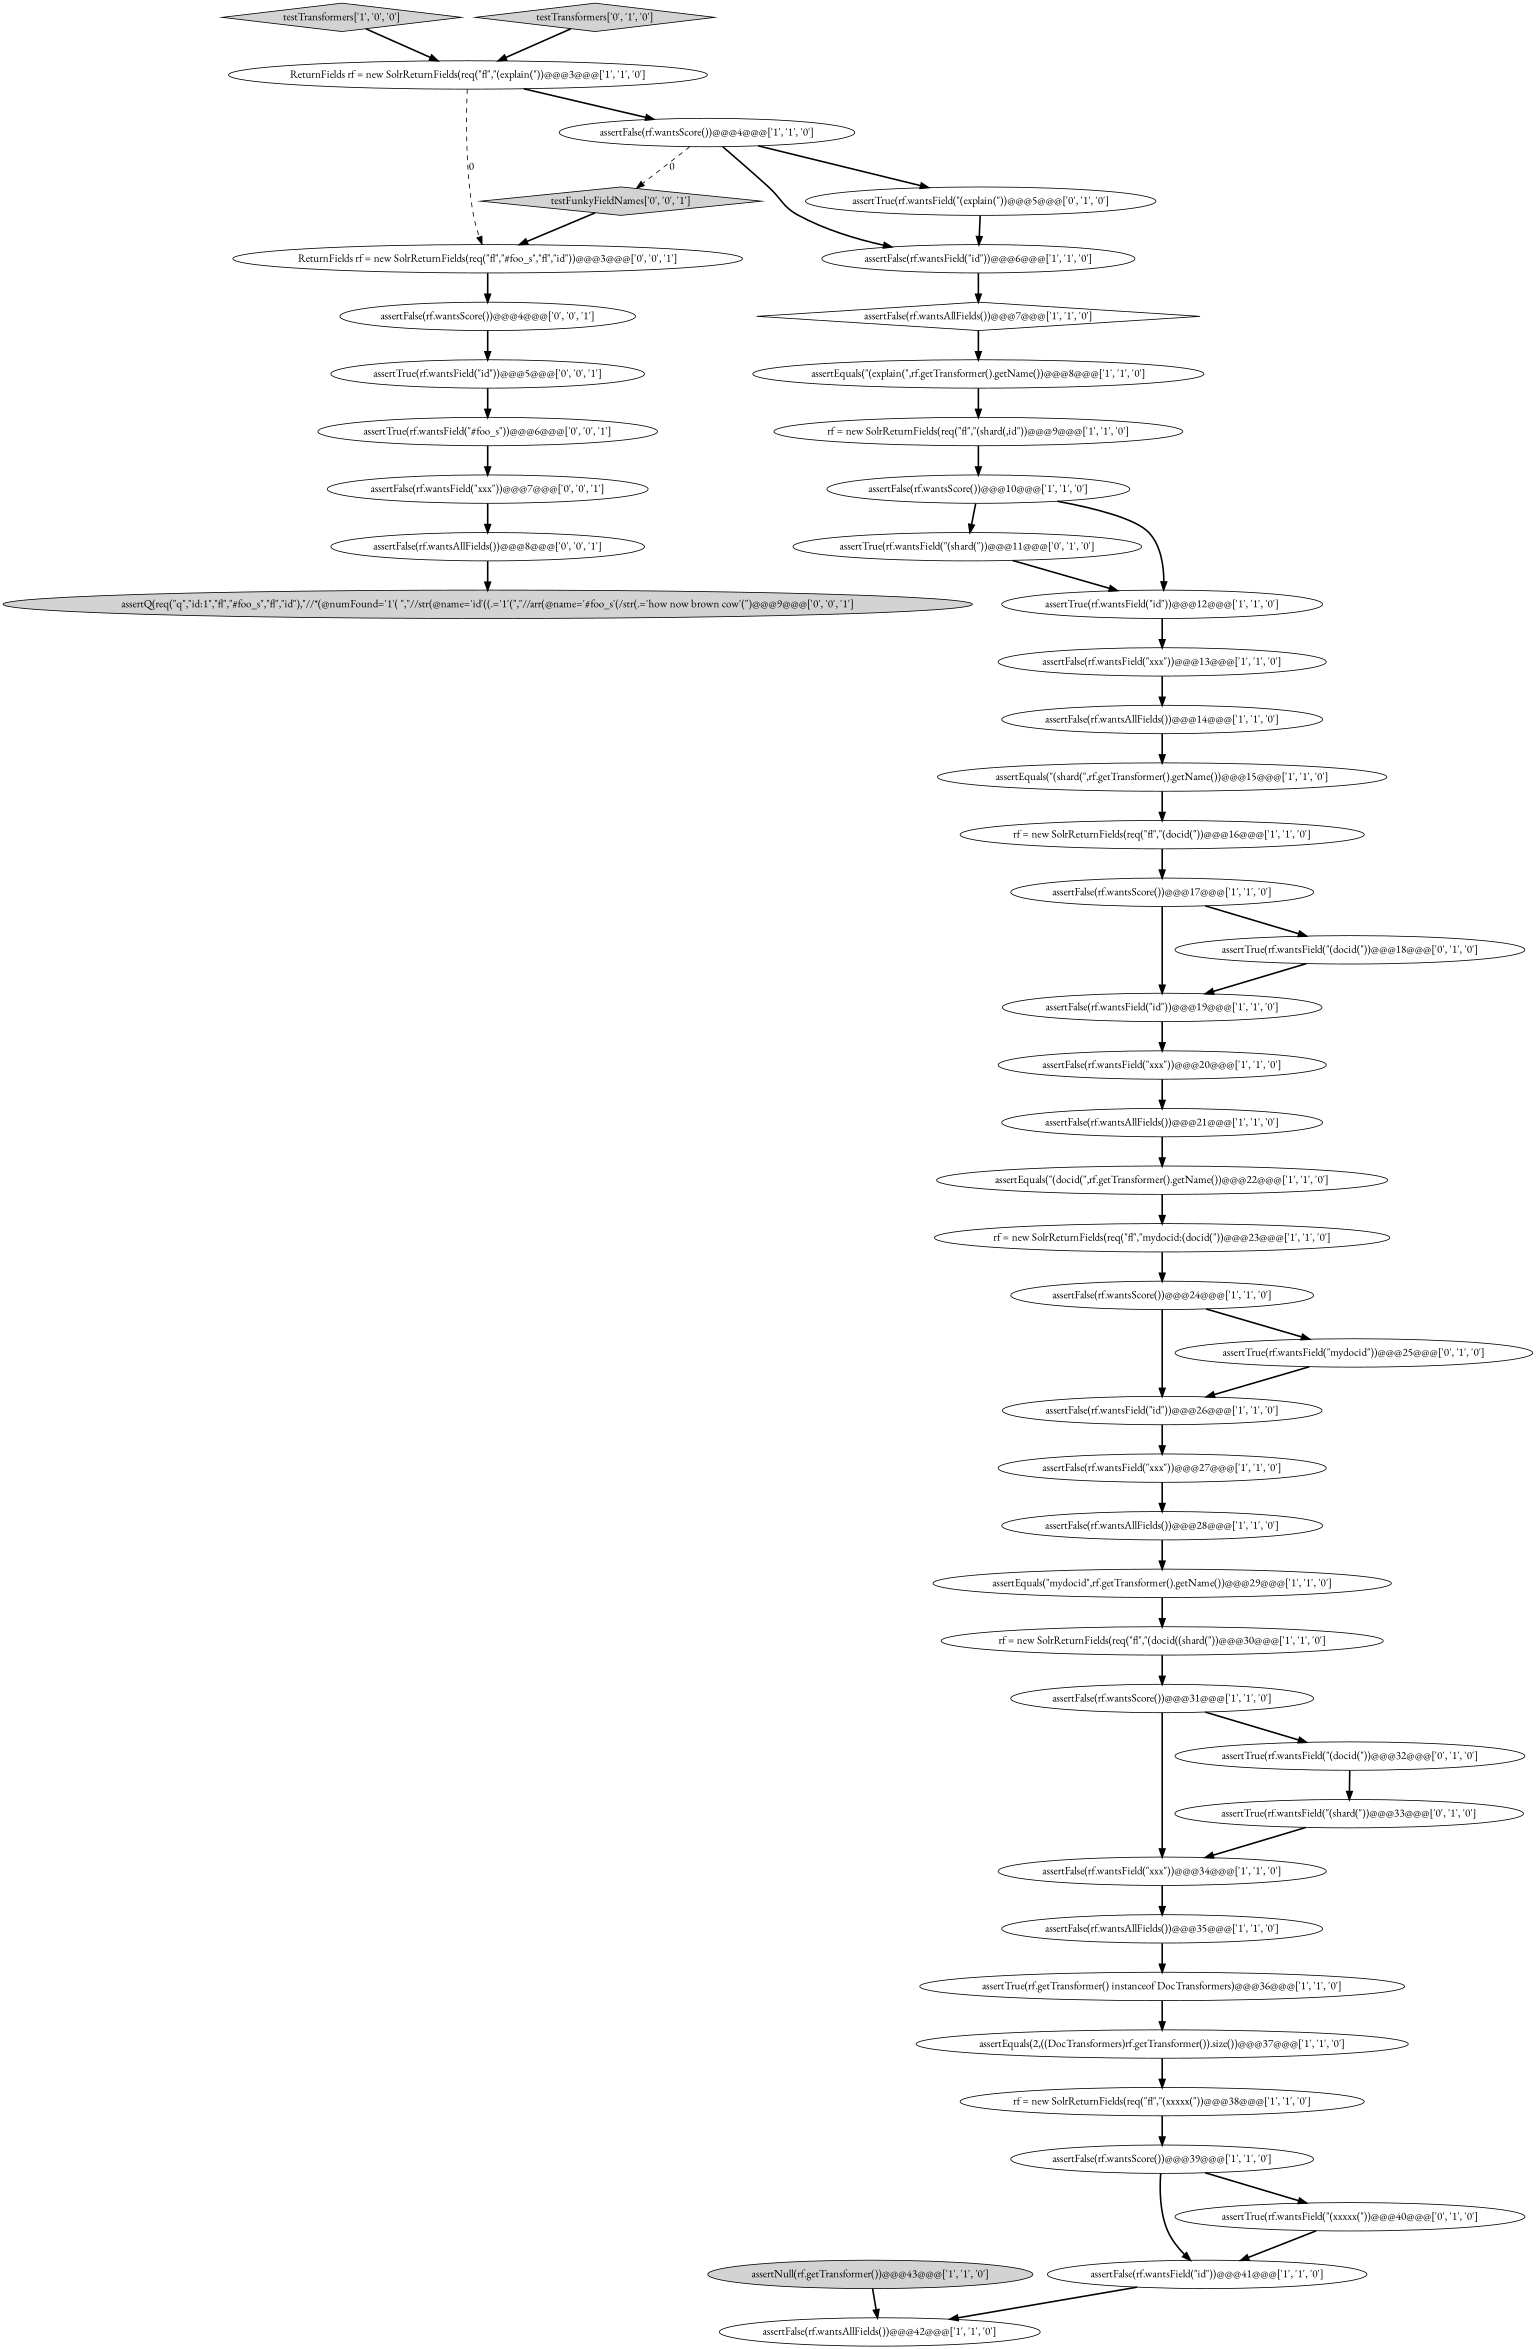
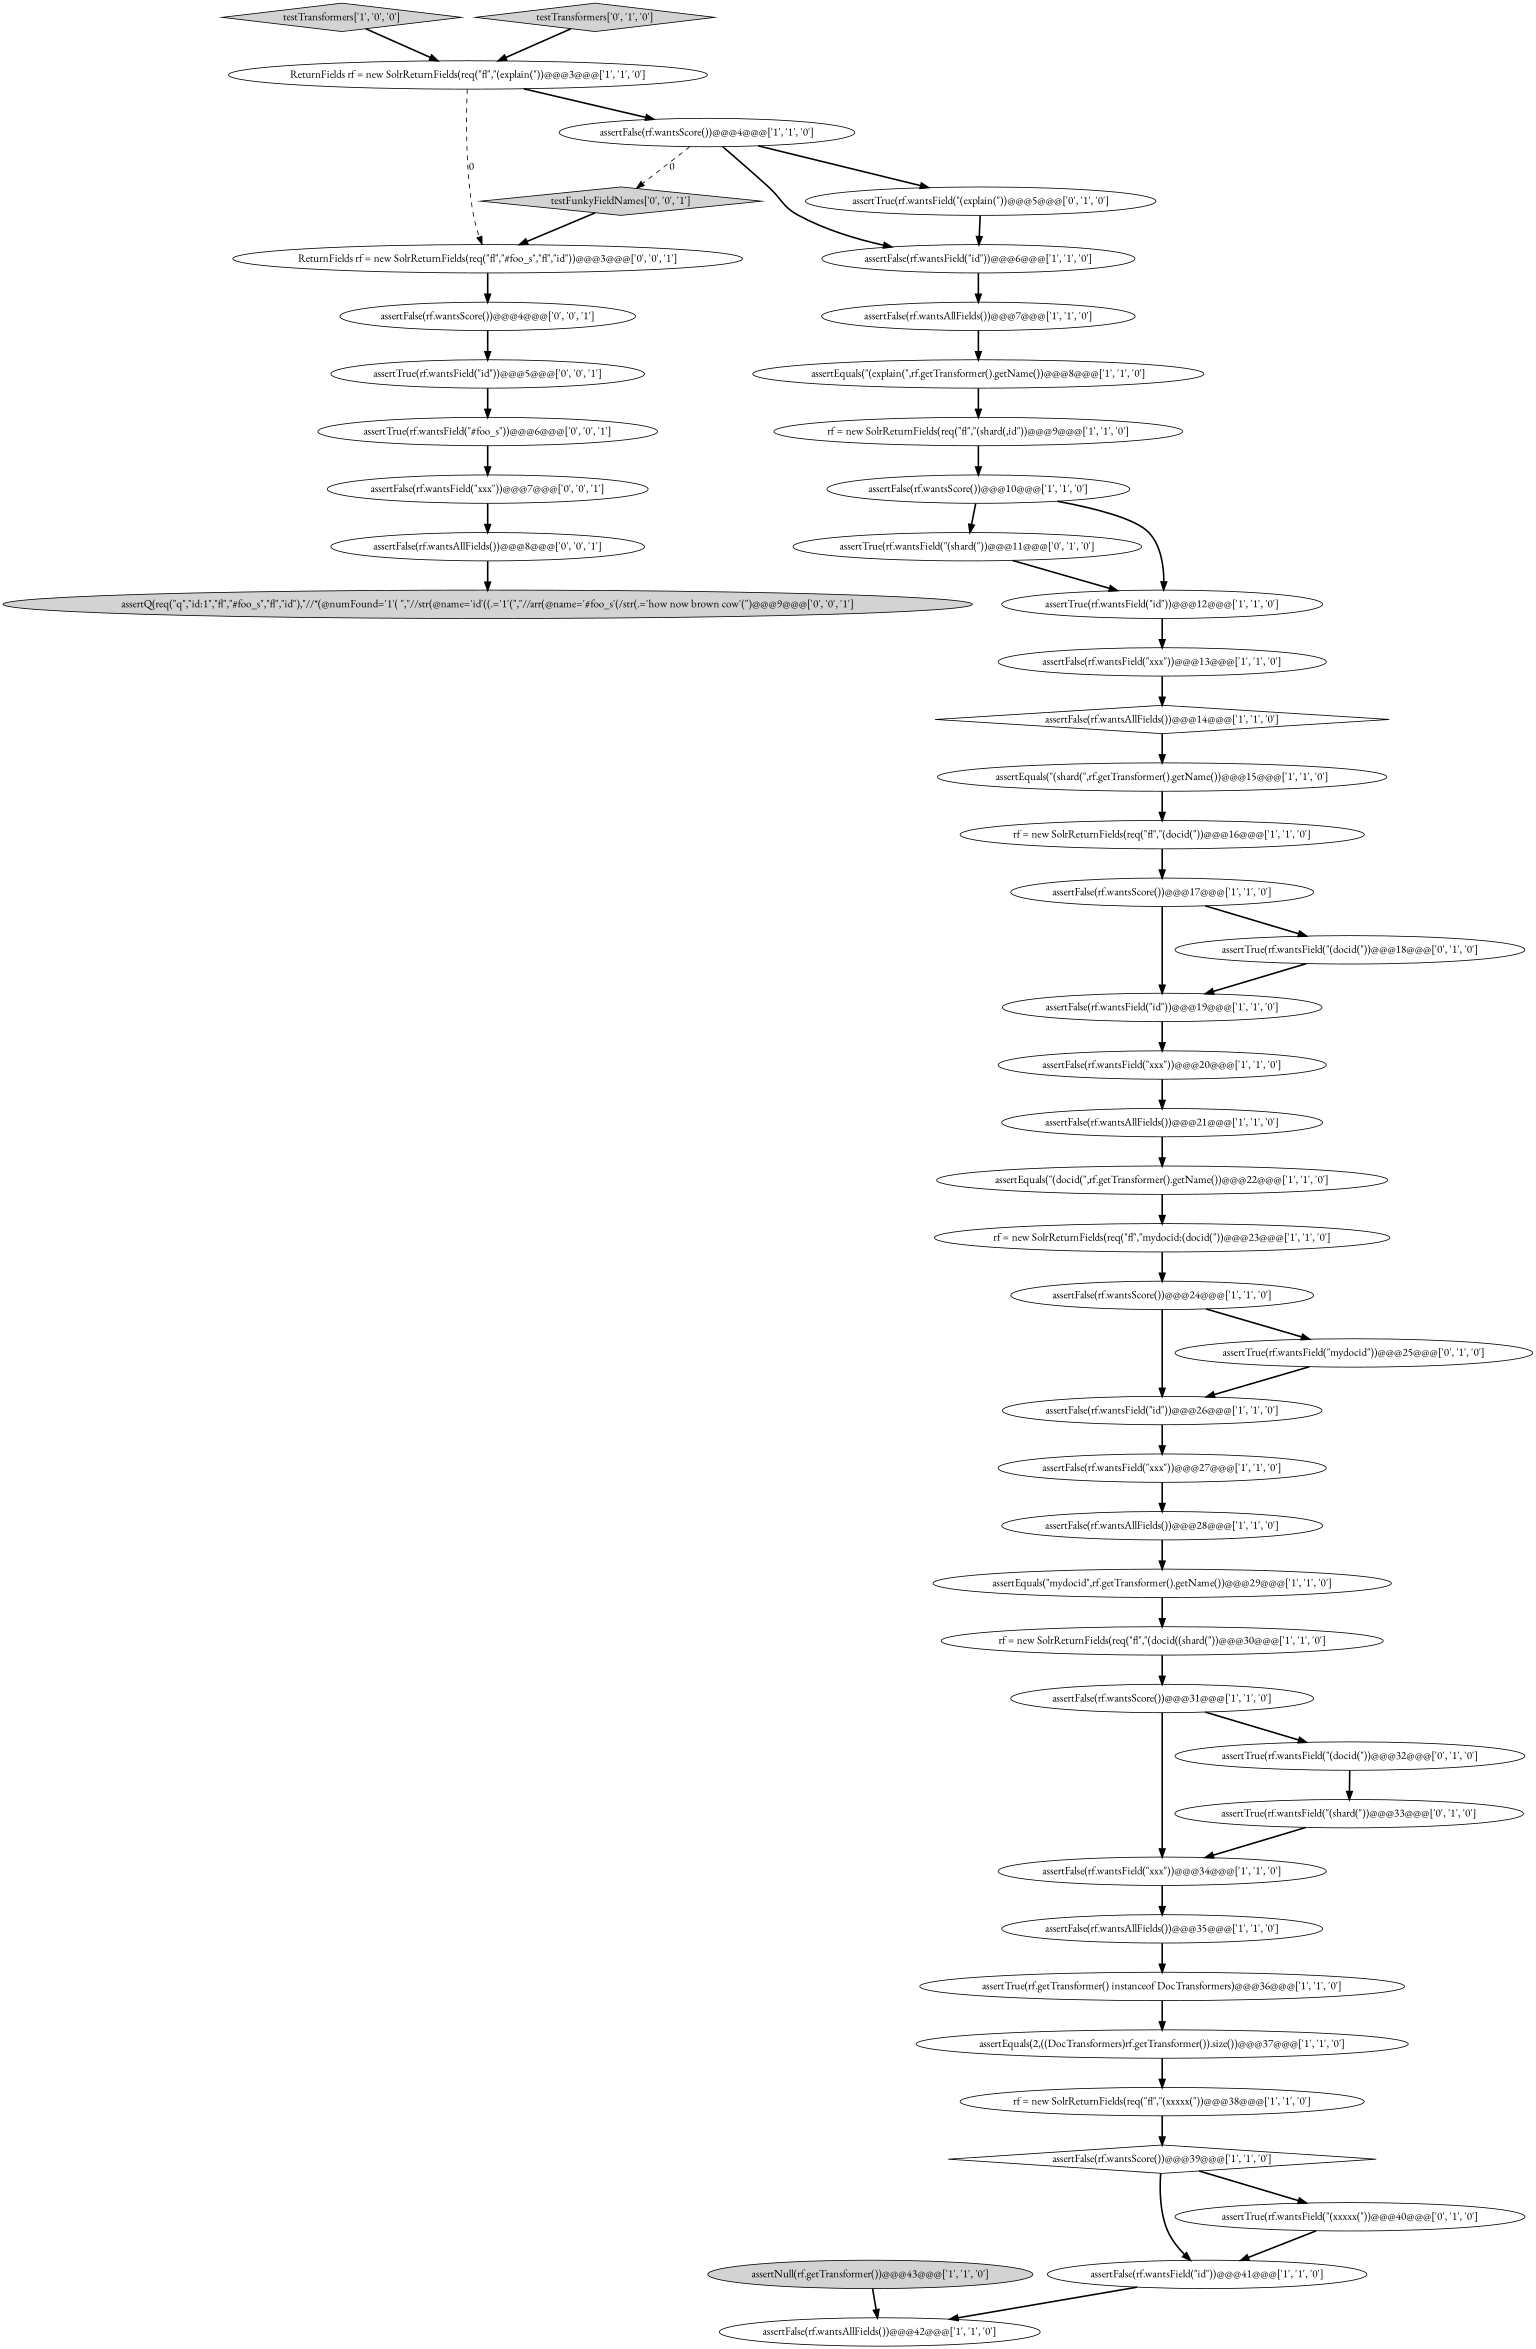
(978, 316) -> (978, 316)
(1162, 719) -> (1162, 719)
(1162, 2159) -> (1162, 2159)
